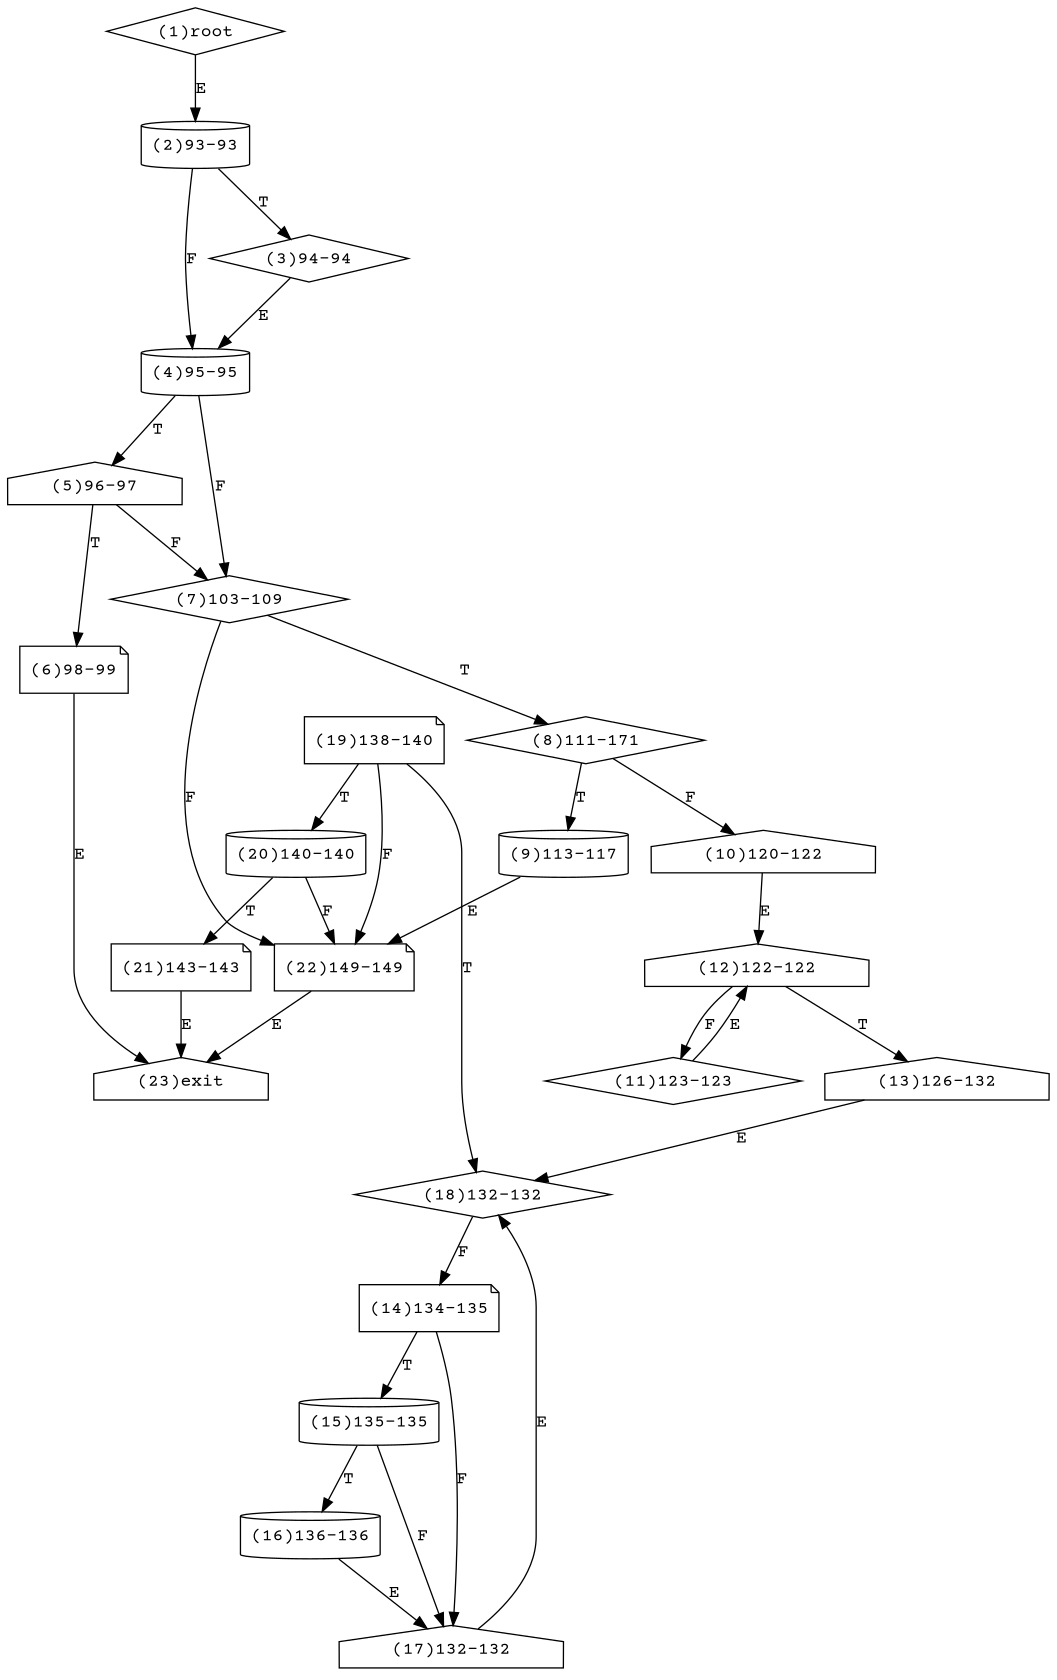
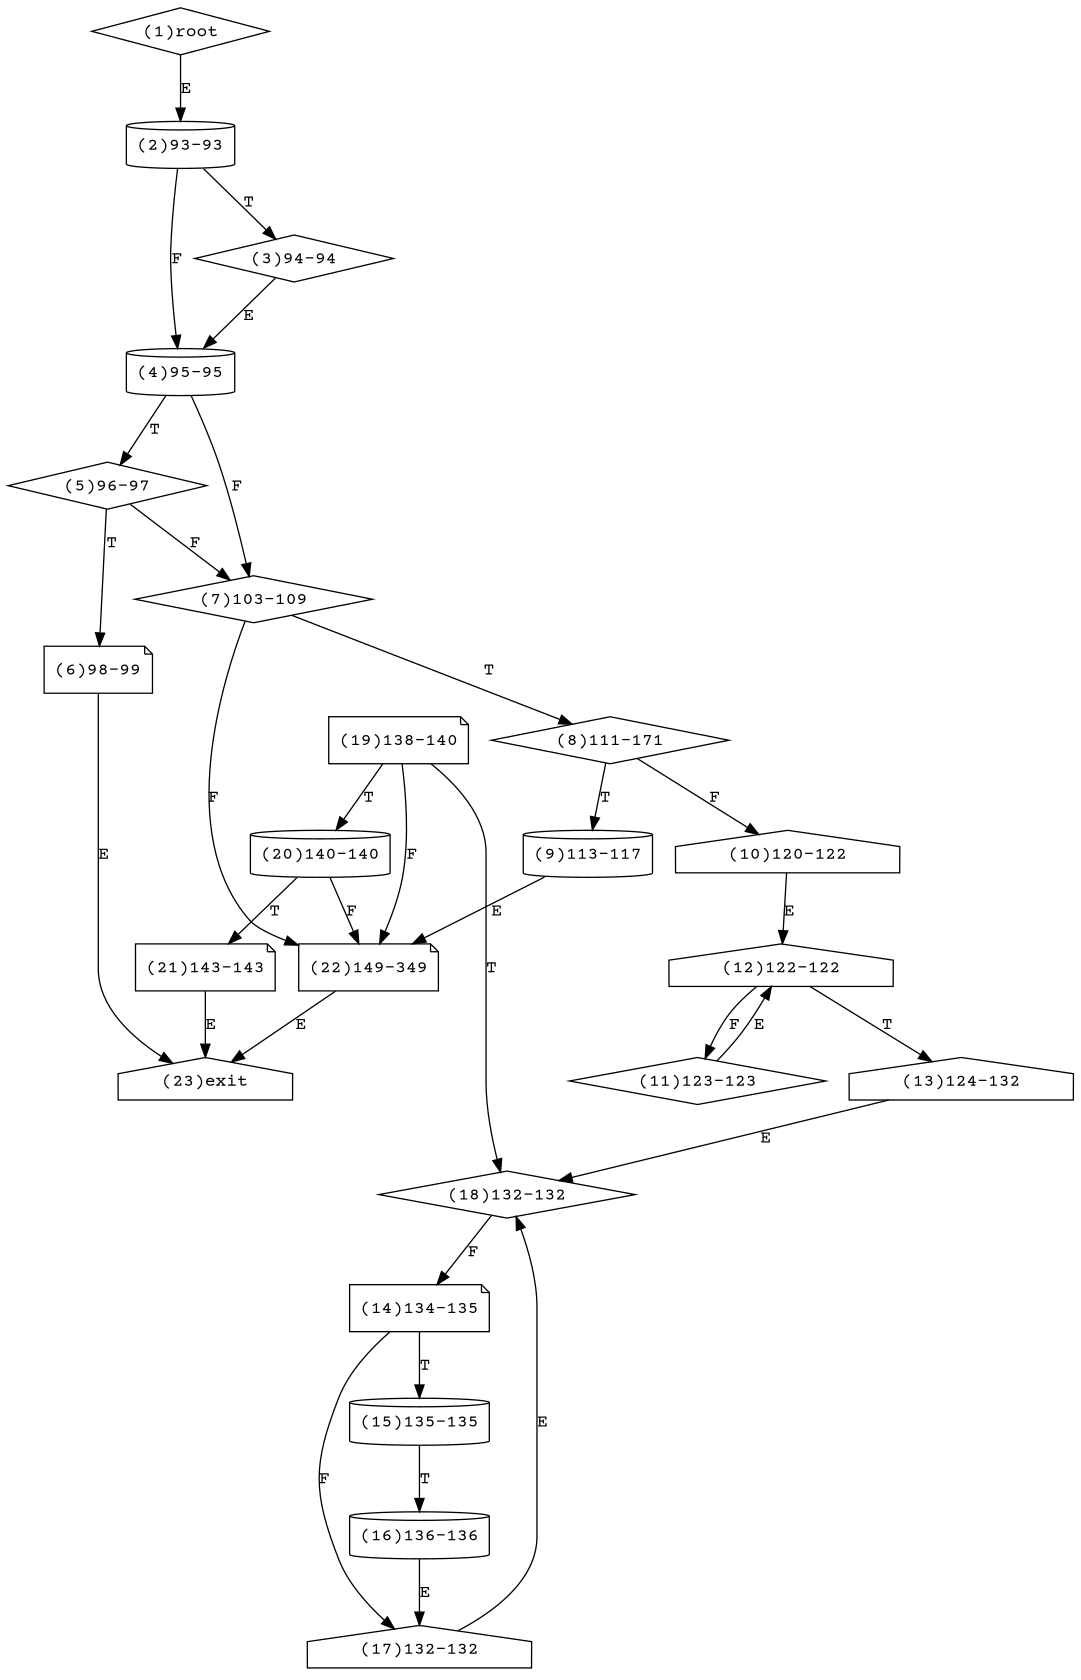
(95, 486) -> (107, 486)
(344, 967) -> (369, 967)
(937, 1081) -> (961, 1081)
(408, 1530) -> none
